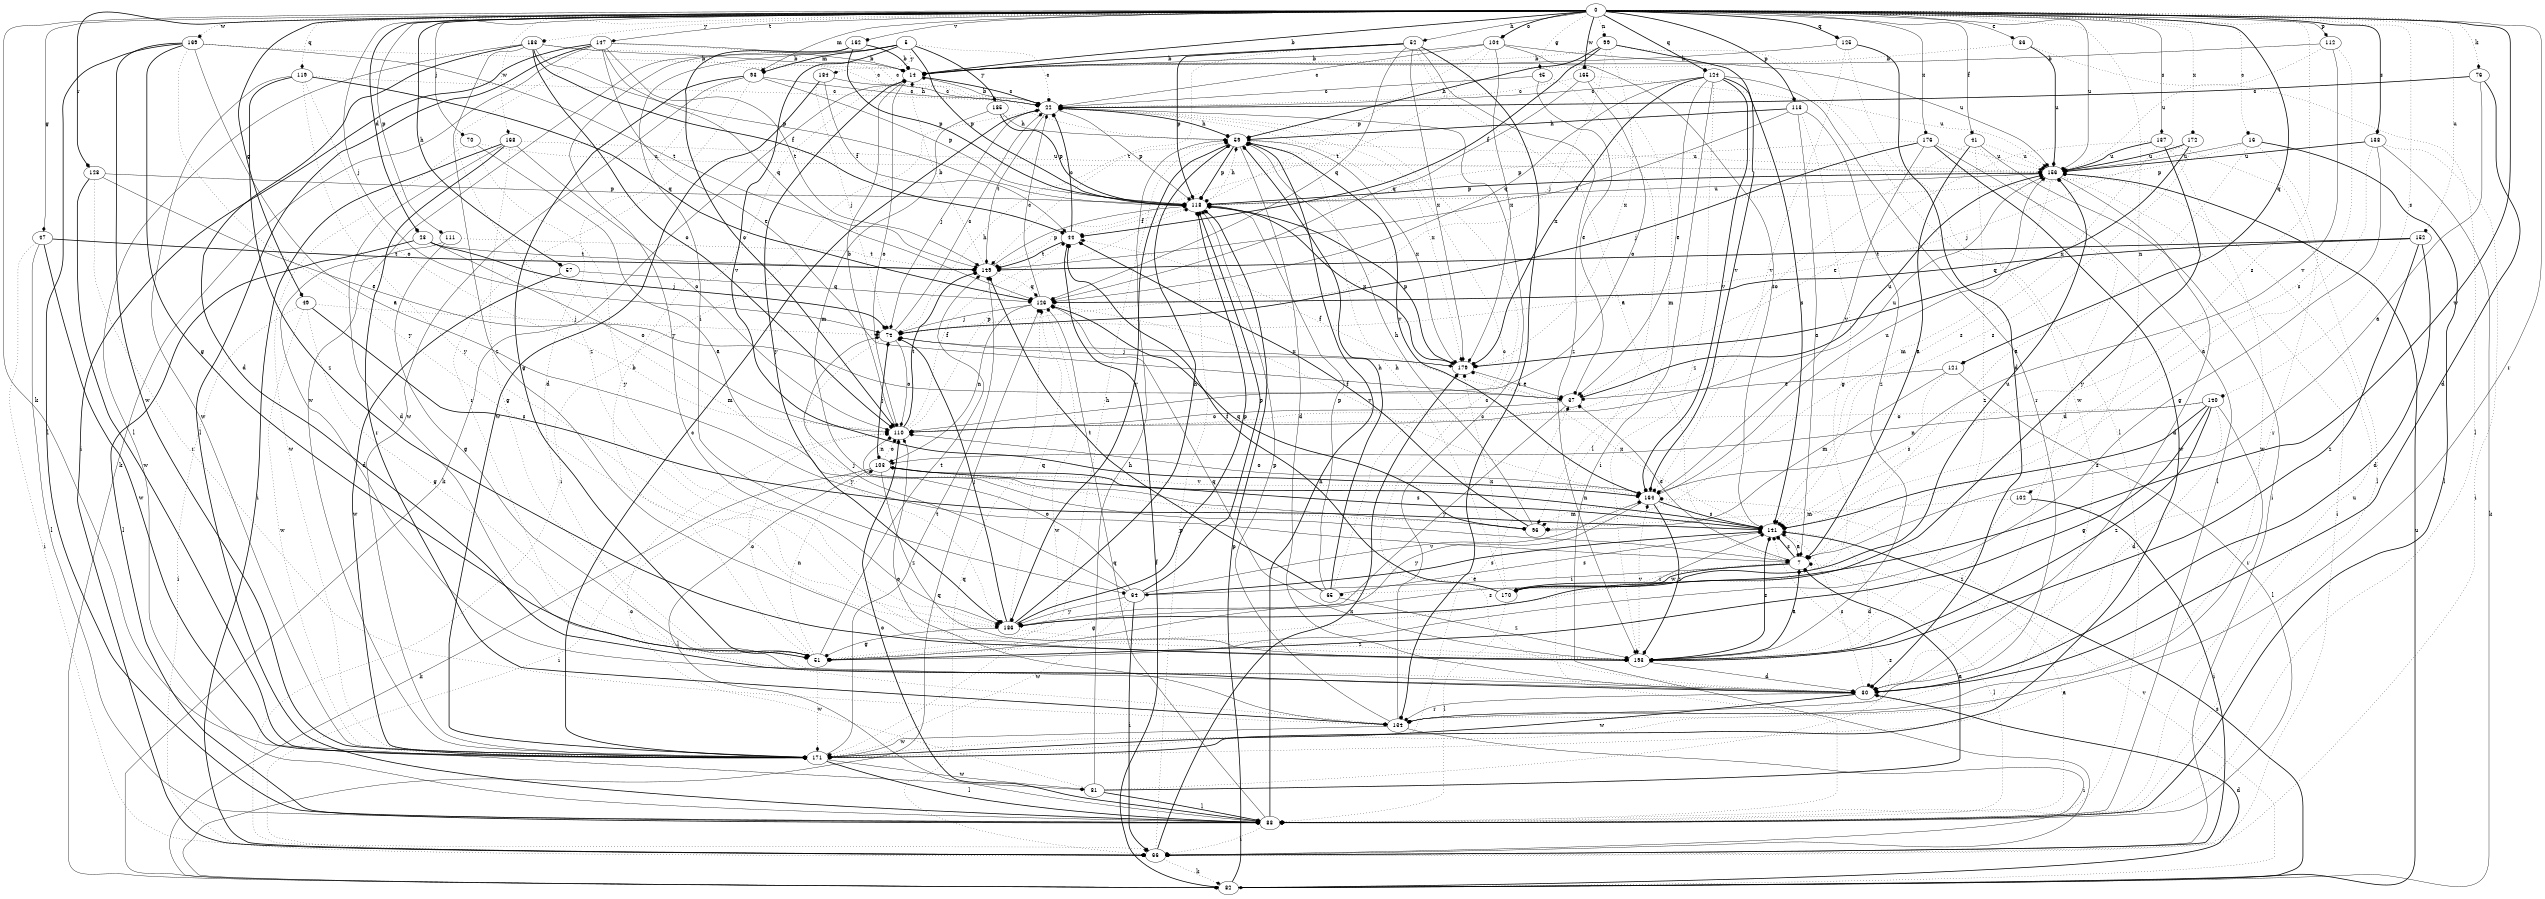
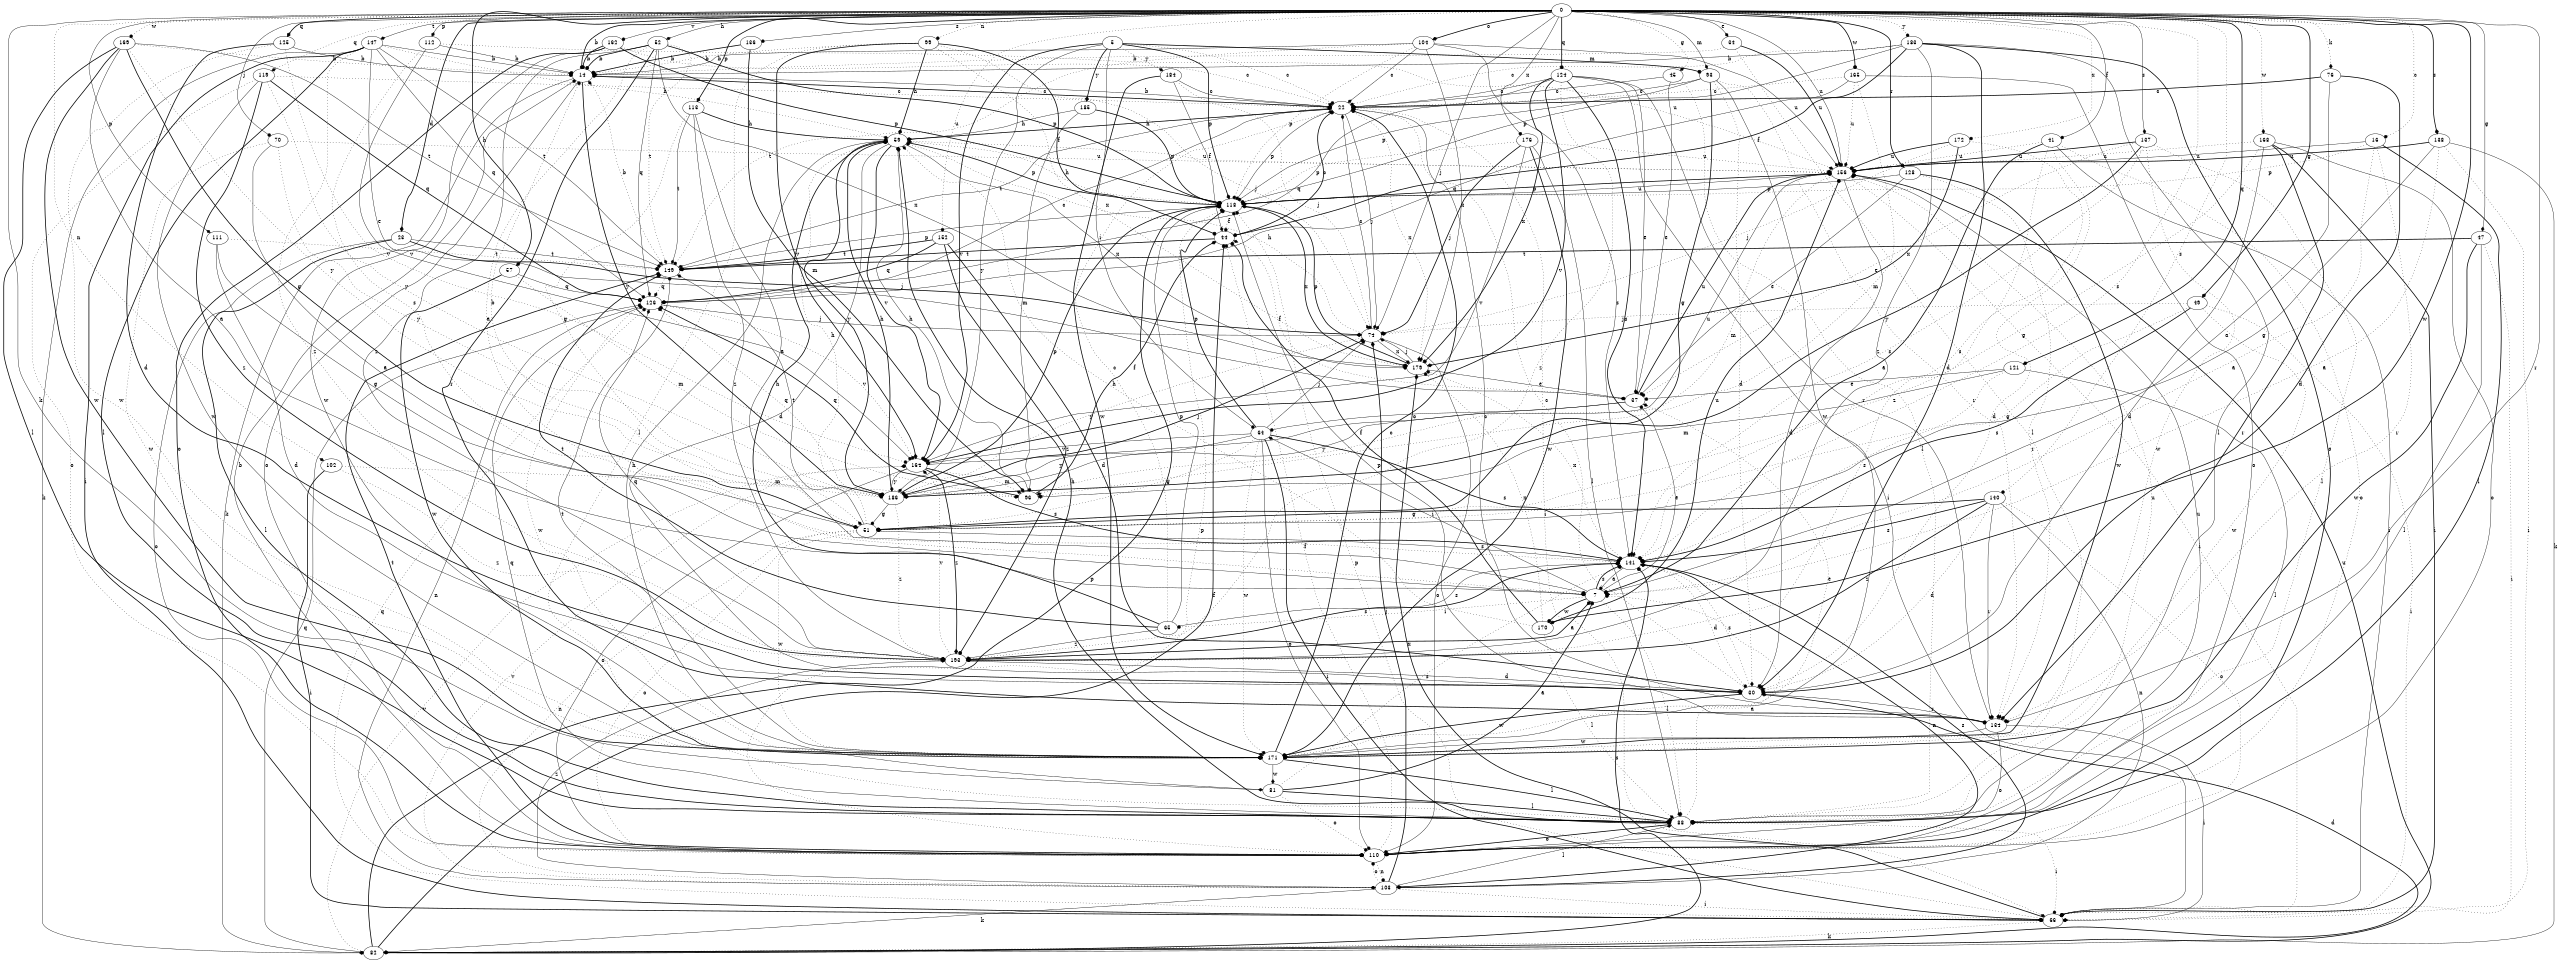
none -> (751, 43)
(2022, 43) -> (1732, 43)
(1512, 244) -> (1520, 626)
(1237, 413) -> (1449, 413)
